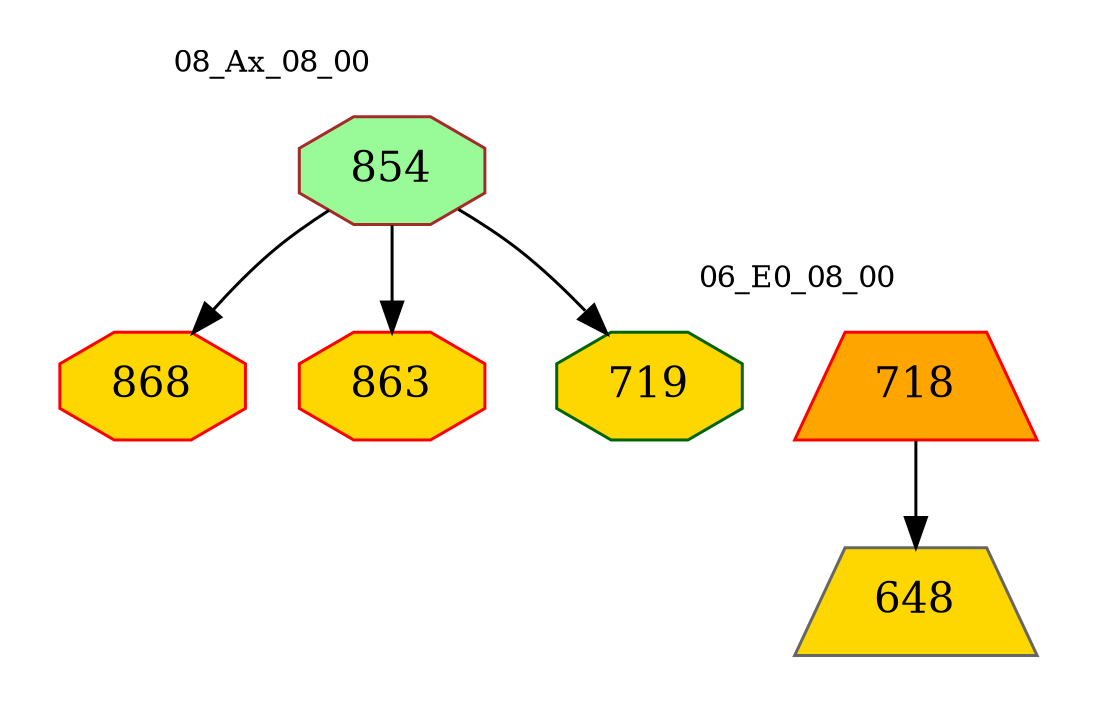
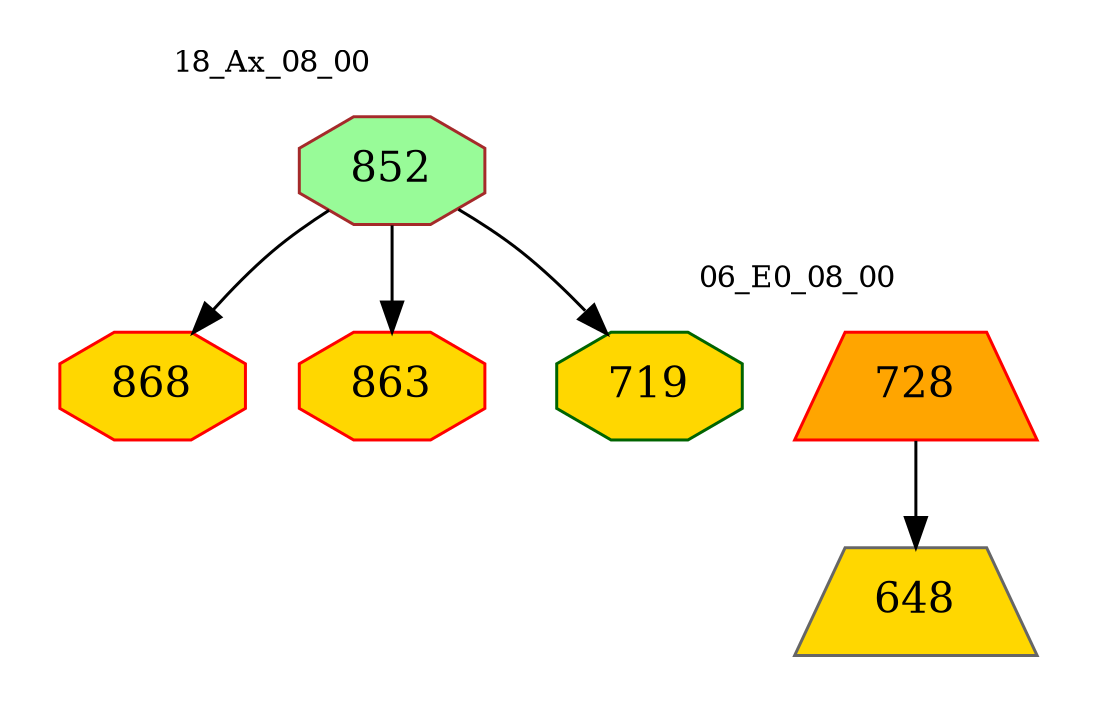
(272, 64) -> (272, 64)
(392, 171) -> (392, 171)
(916, 386) -> (916, 386)
